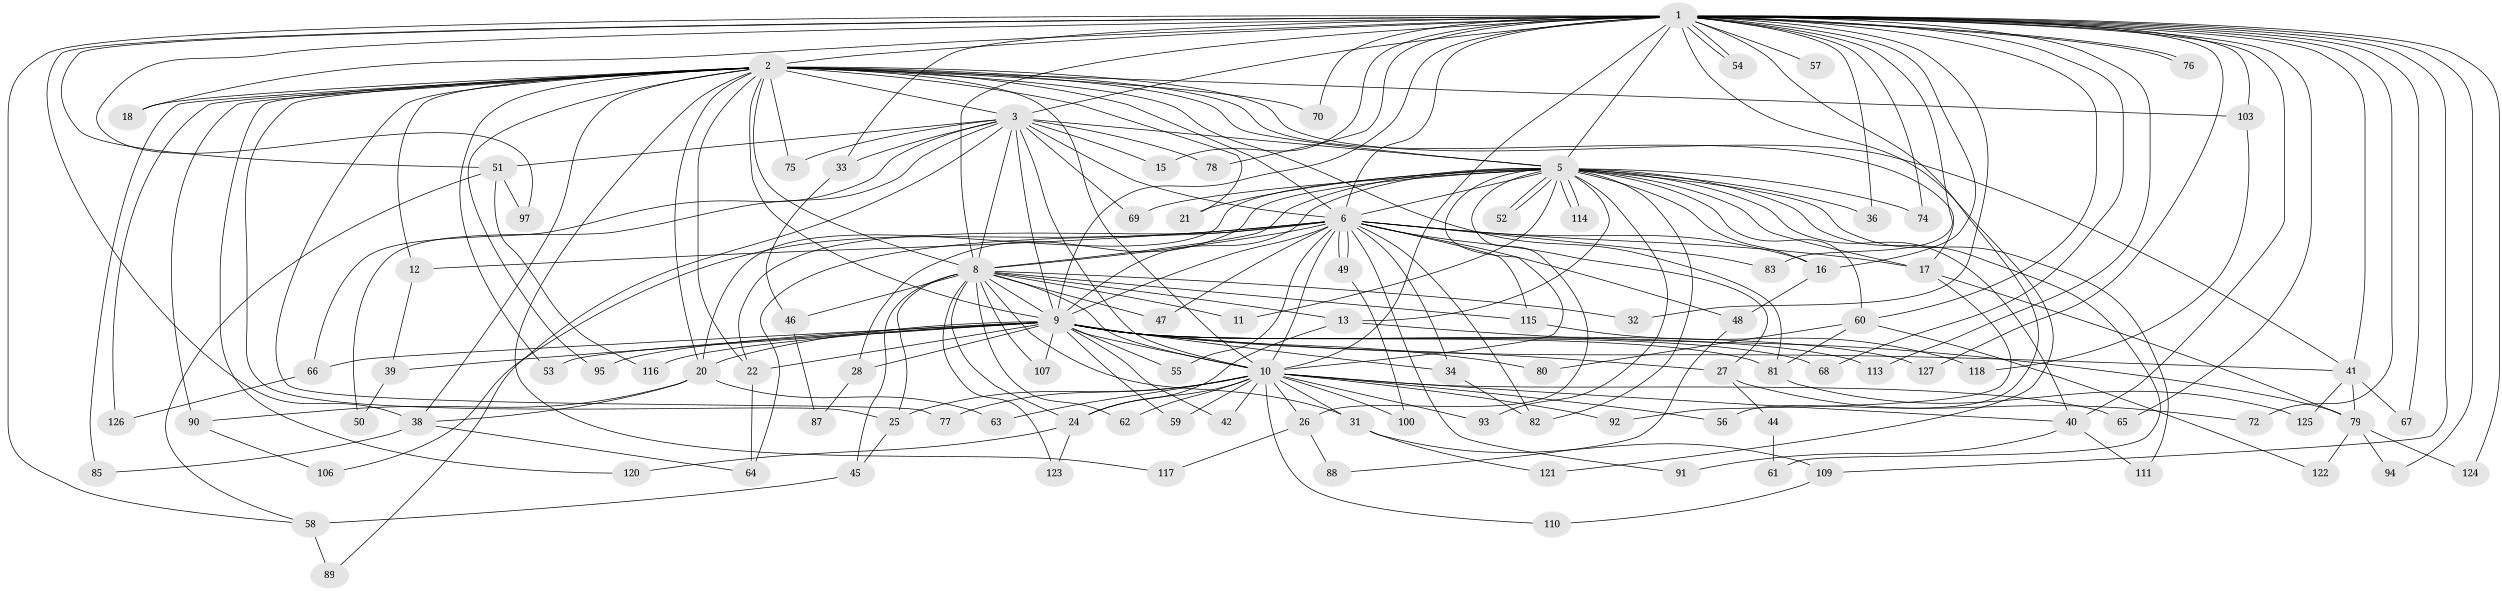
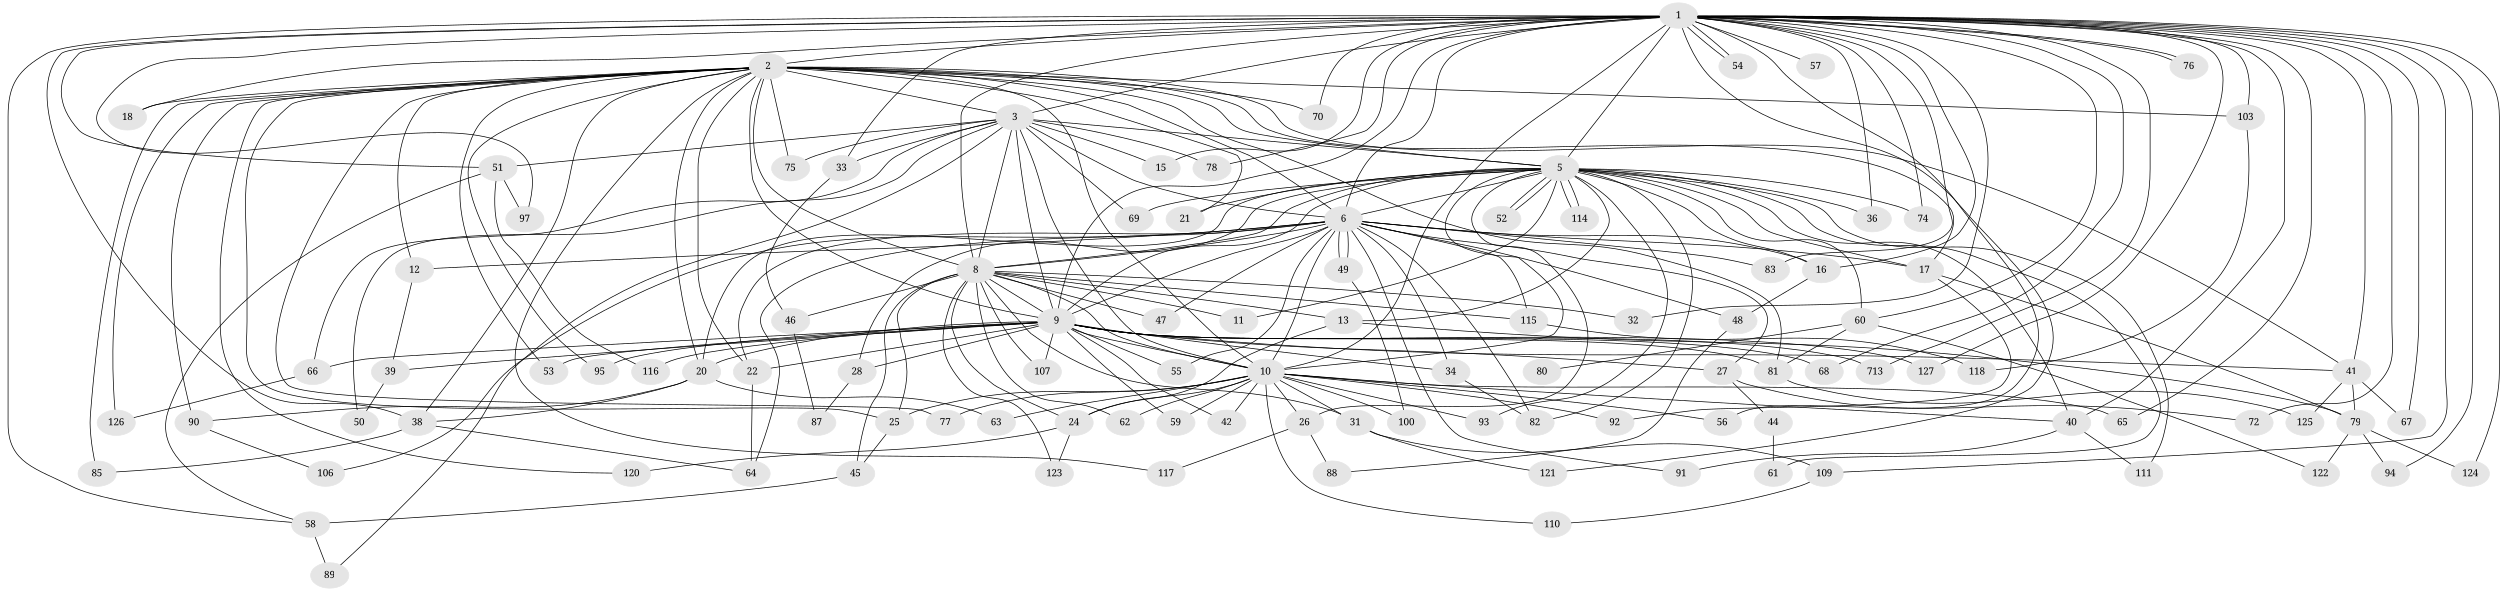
(1299, 345) -> none
(1875, 372) -> (1875, 372)
